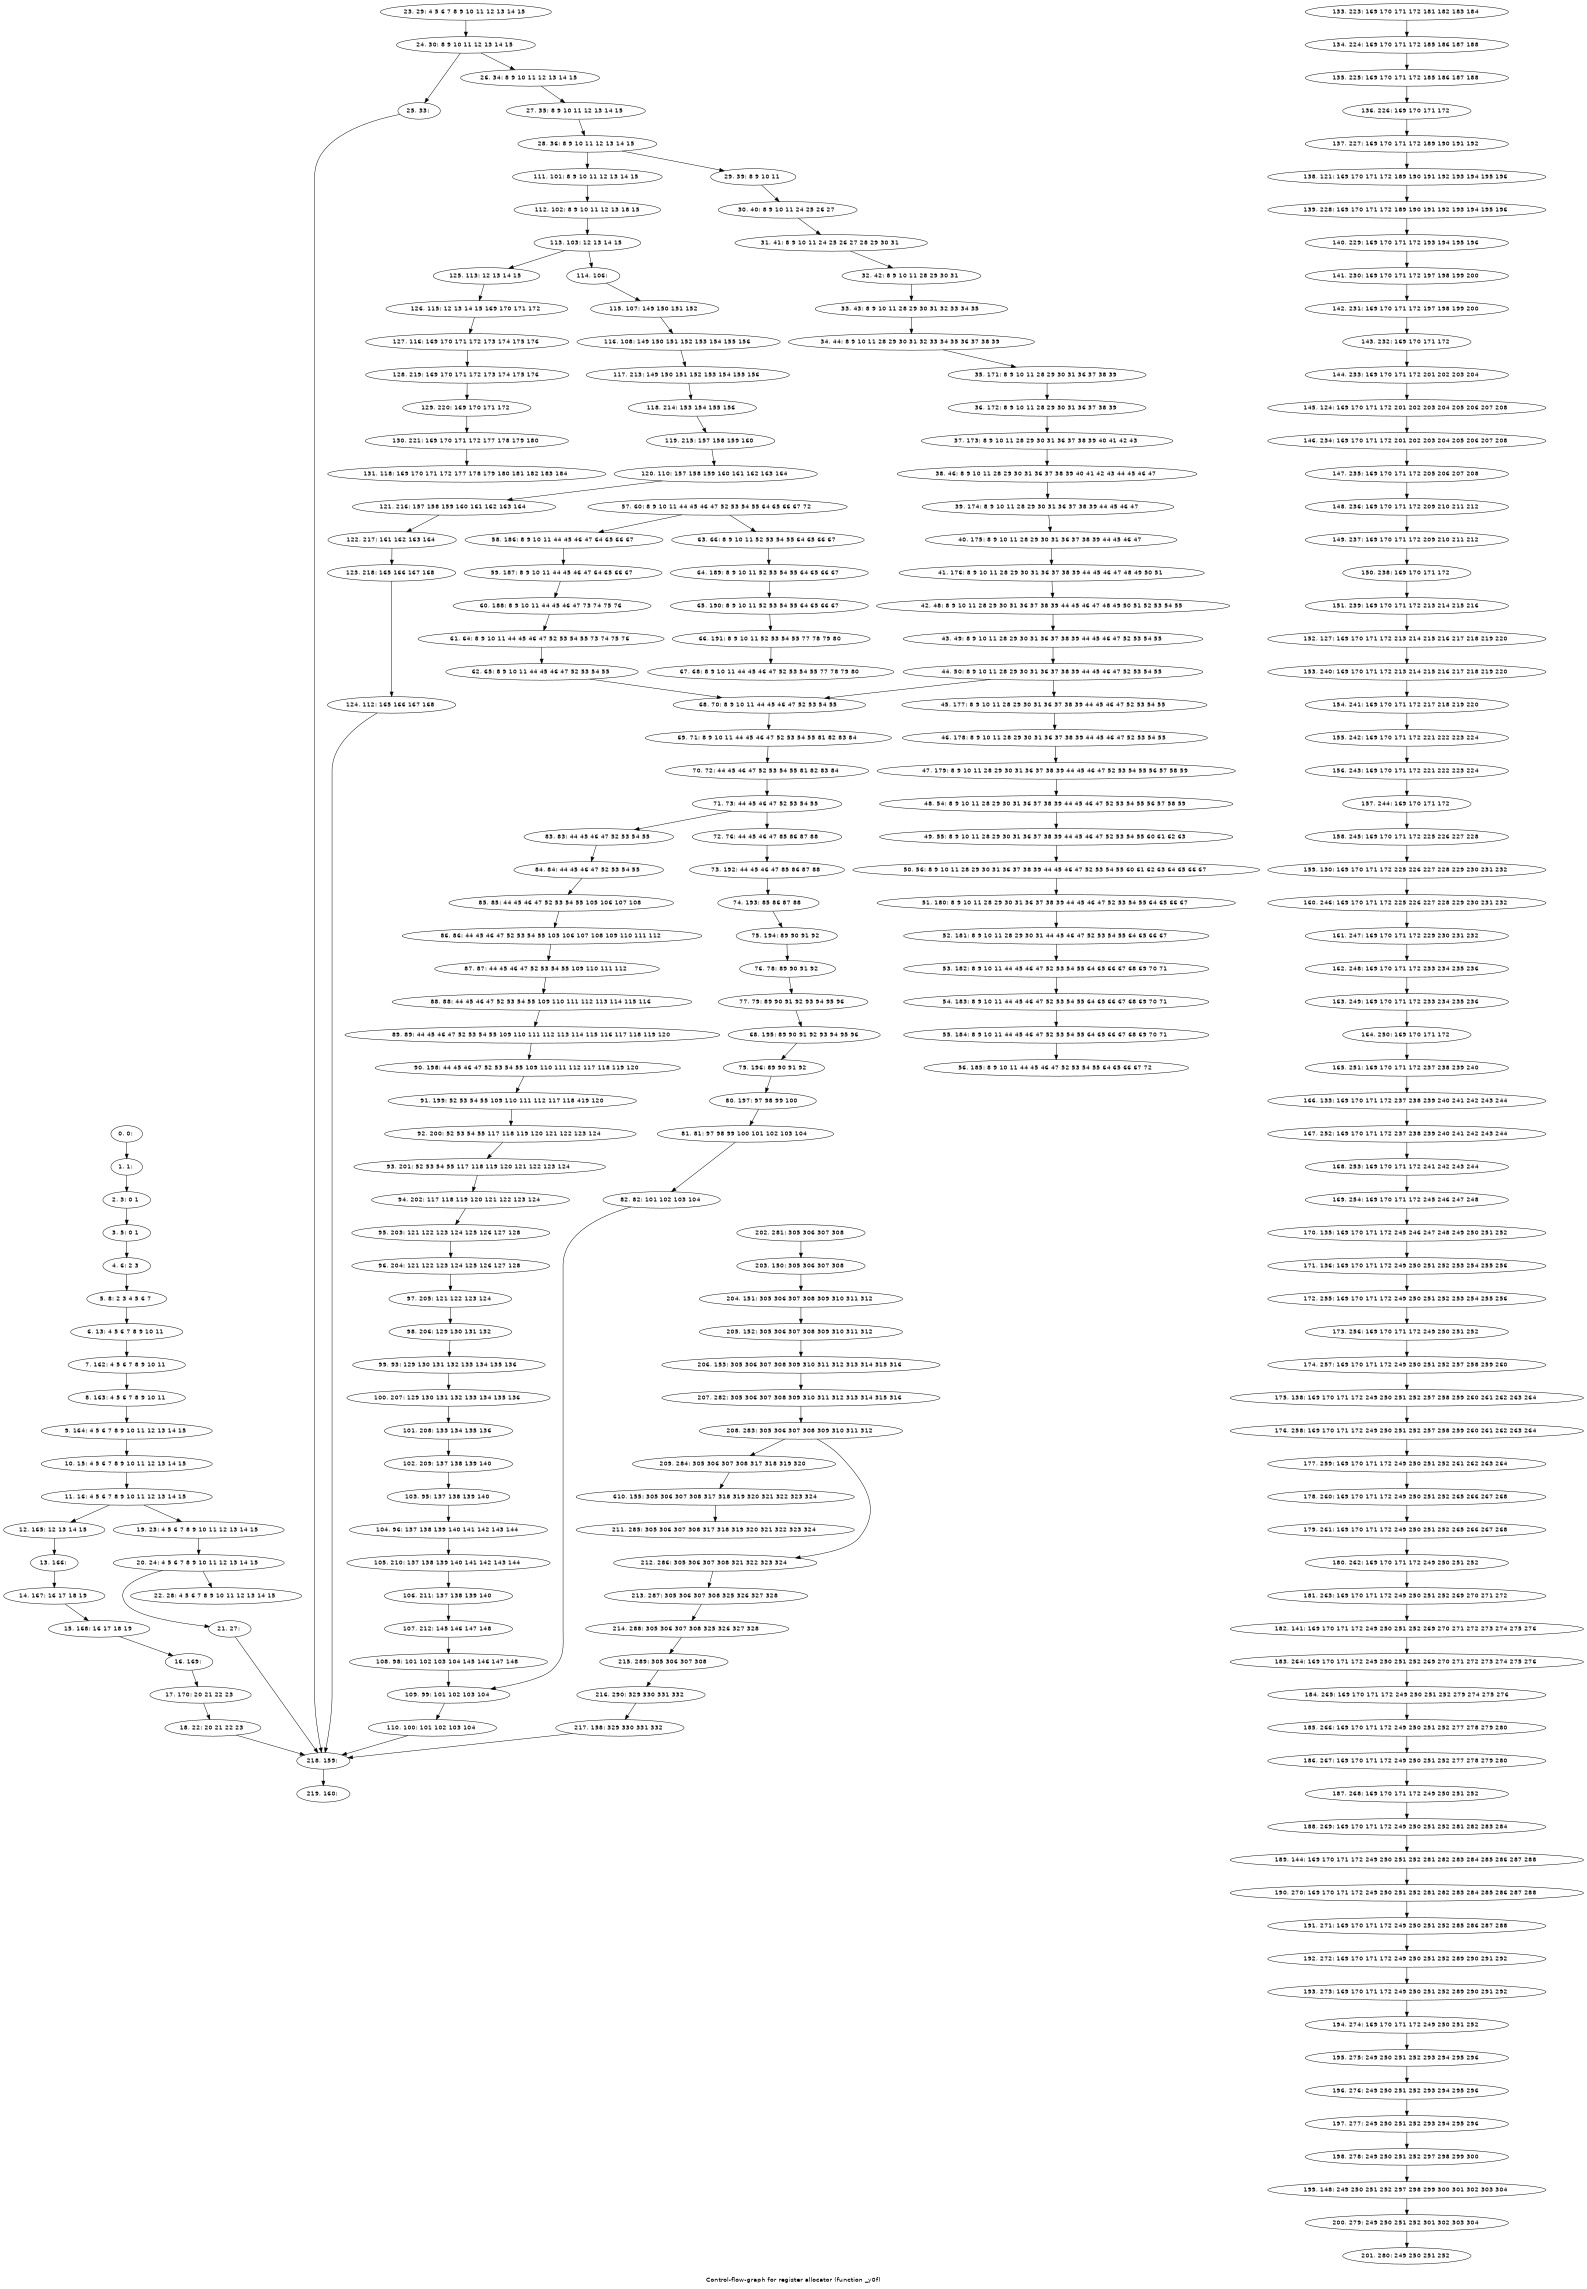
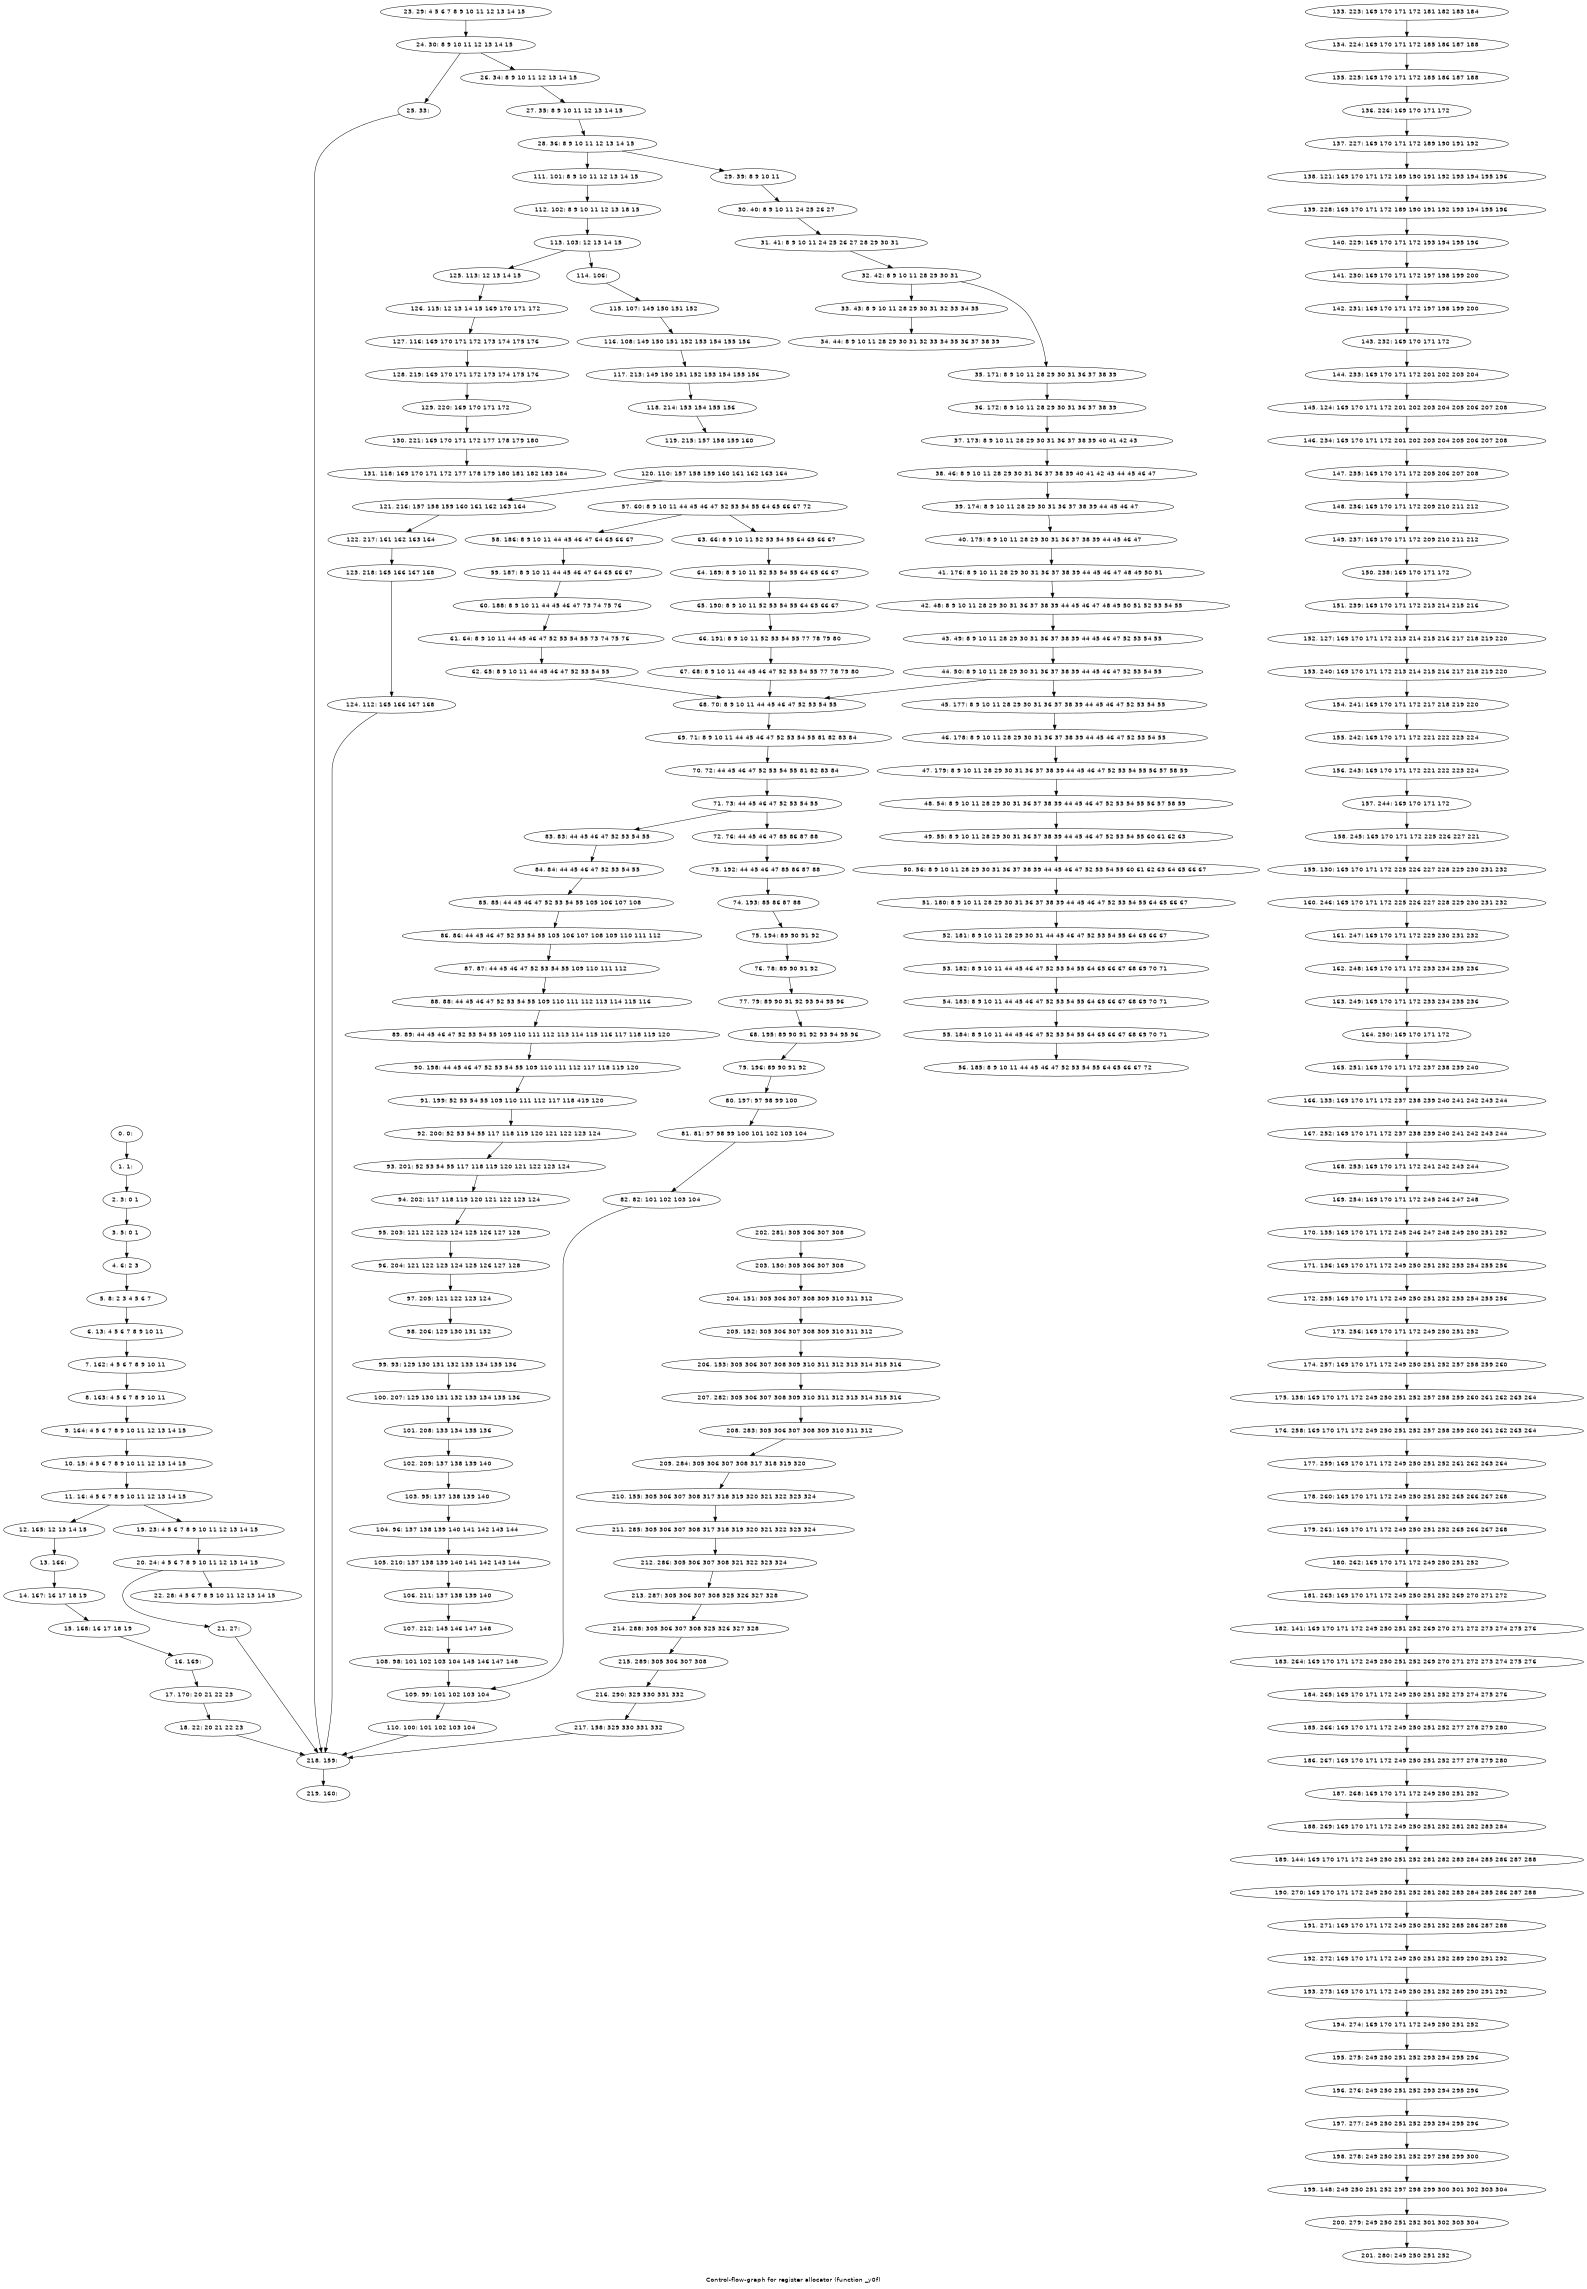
(977, 358) -> (1019, 306)
(713, 455) -> none
none -> (770, 686)
(1407, 837) -> (1407, 837)
(450, 1346) -> none
(715, 1497) -> (715, 1497)
(870, 1511) -> (715, 1544)
(1407, 1695) -> (1407, 1695)
